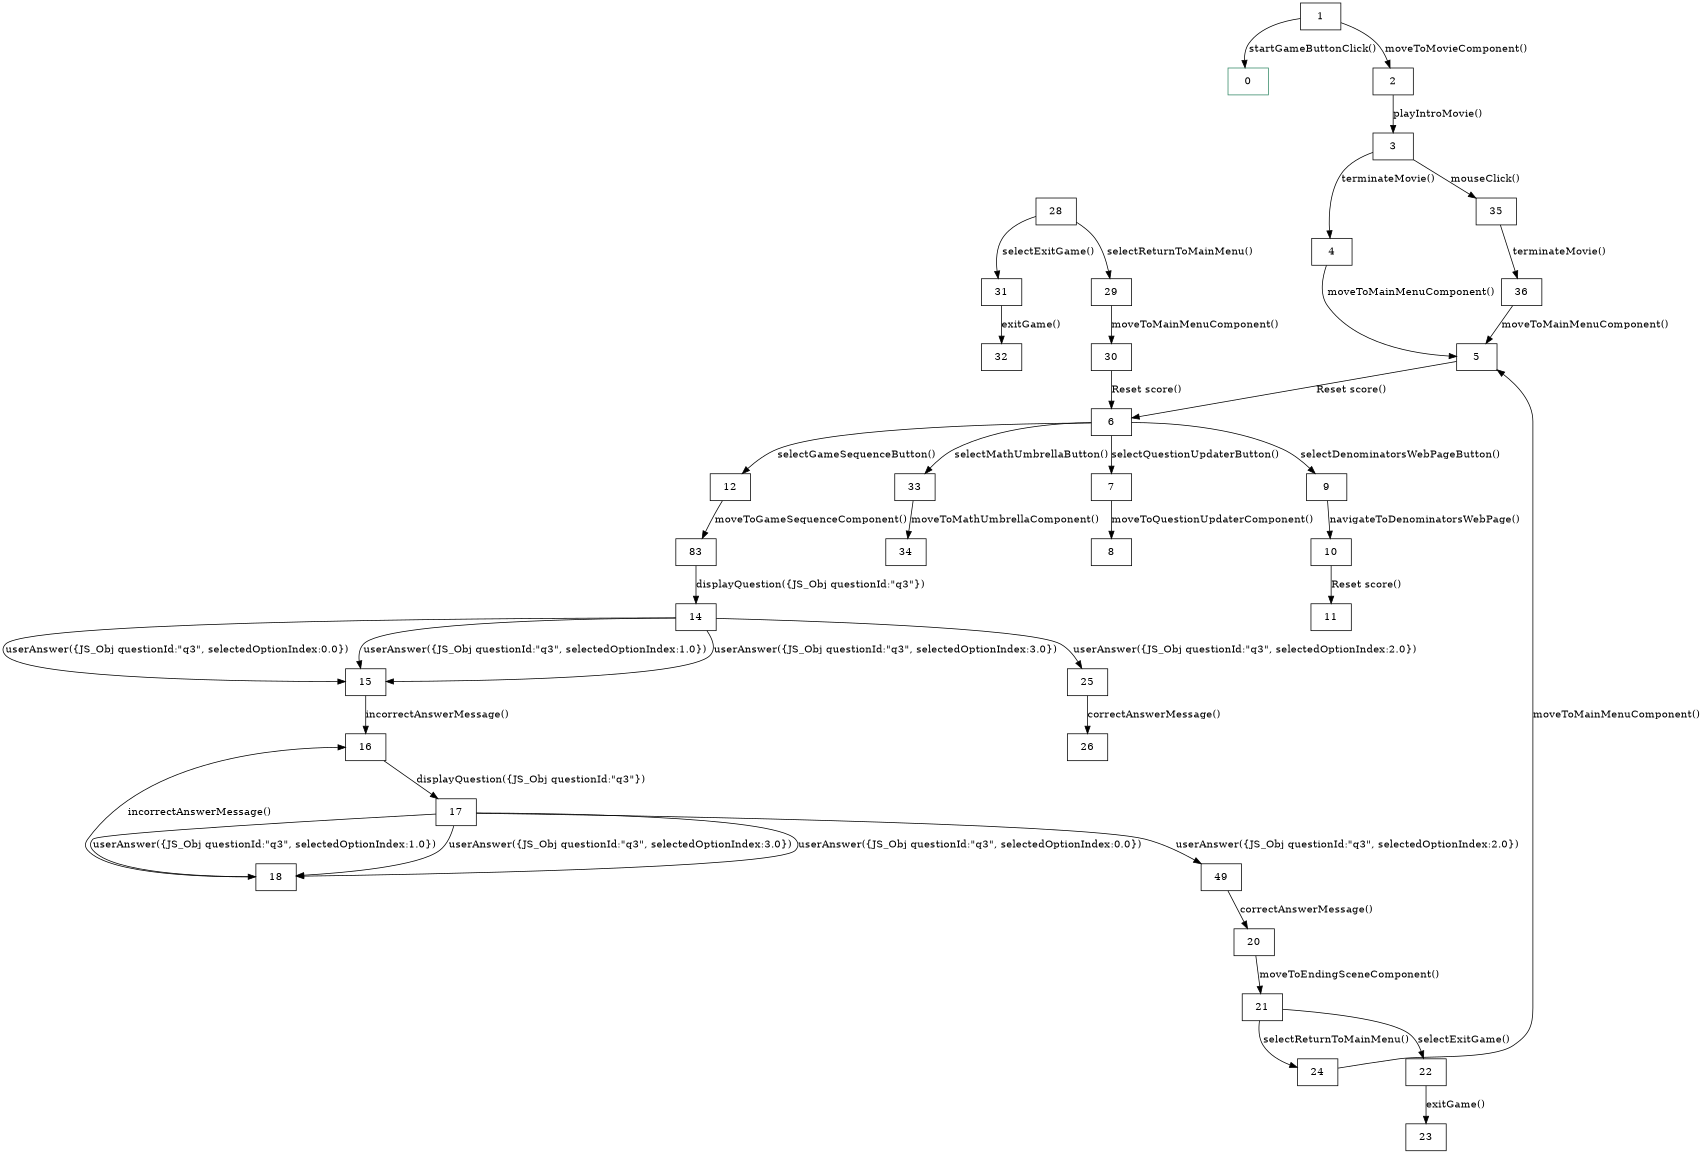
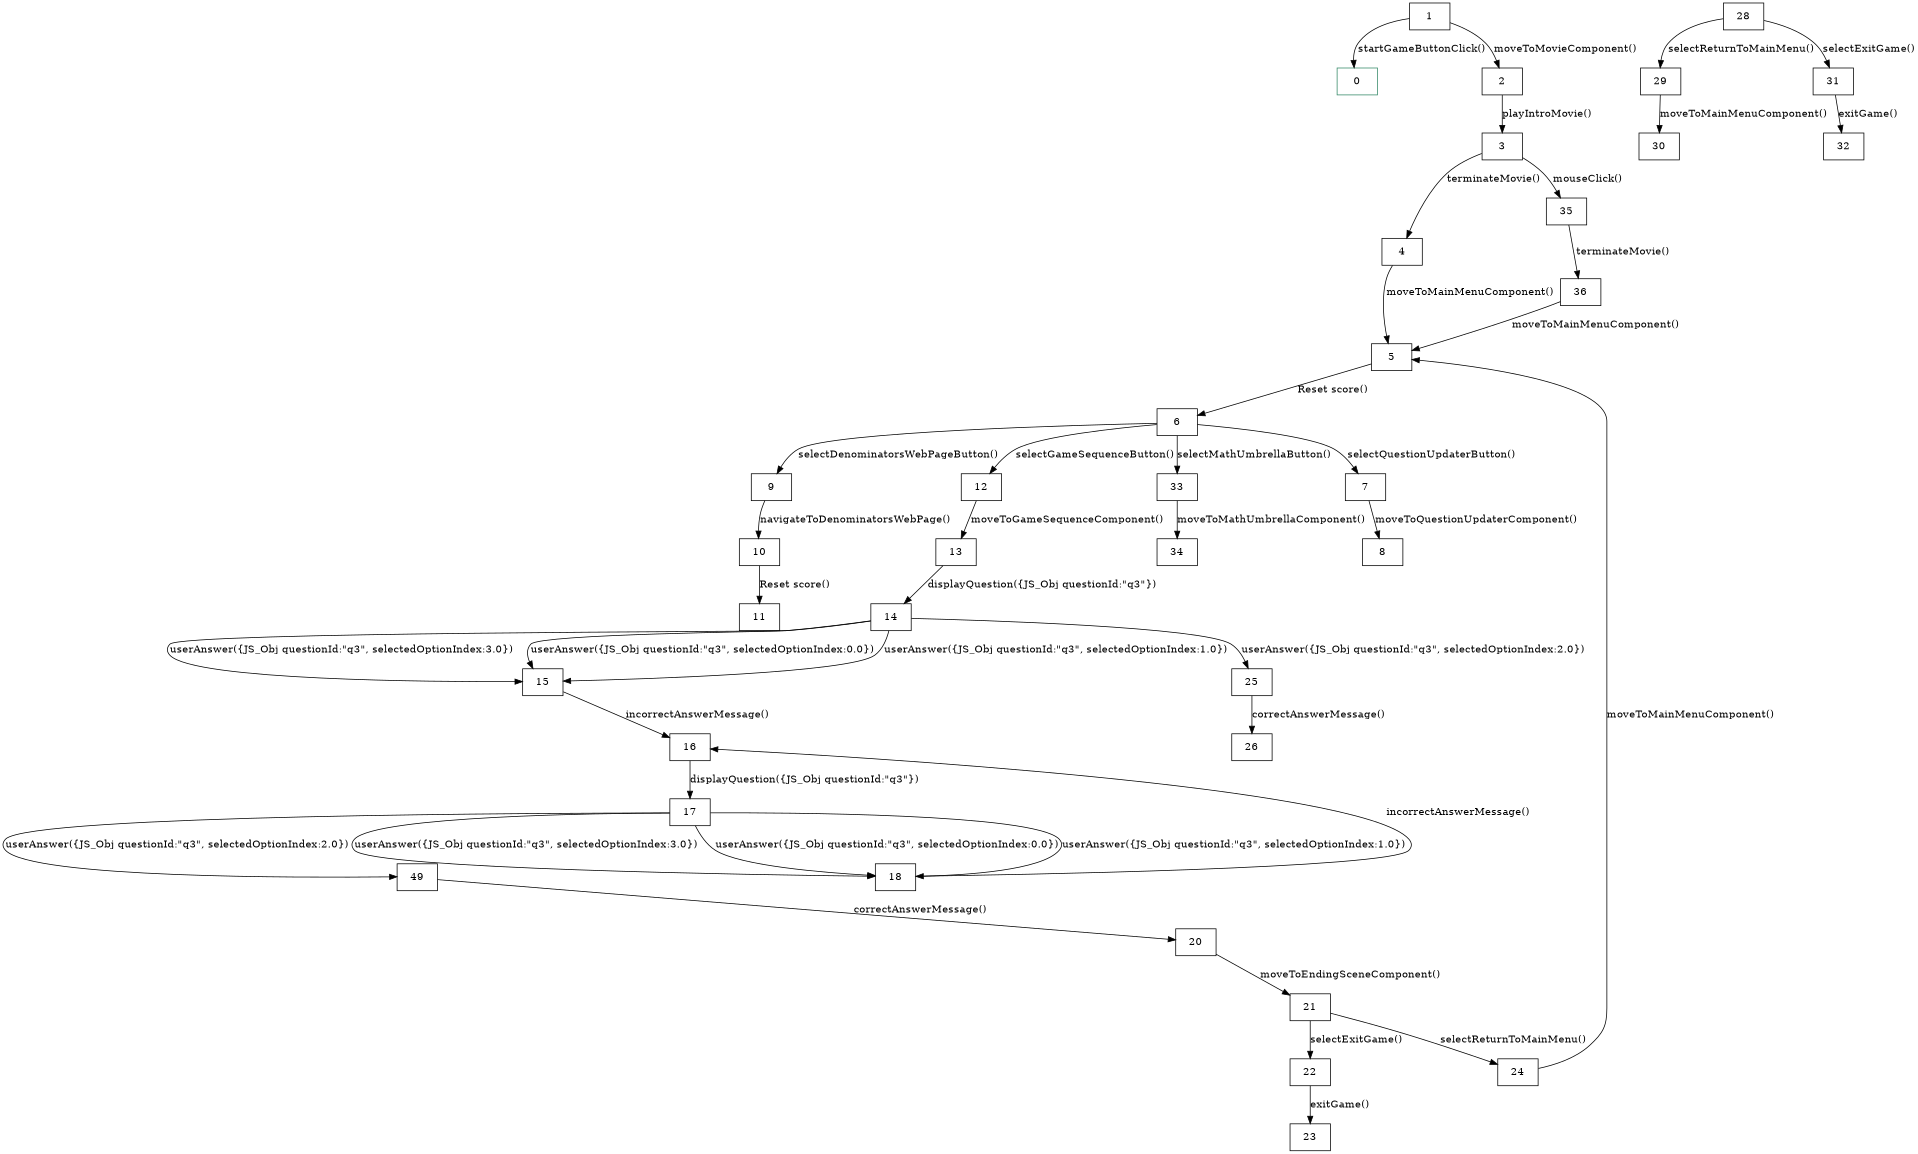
(1111, 386) -> none
(696, 552) -> (956, 552)
